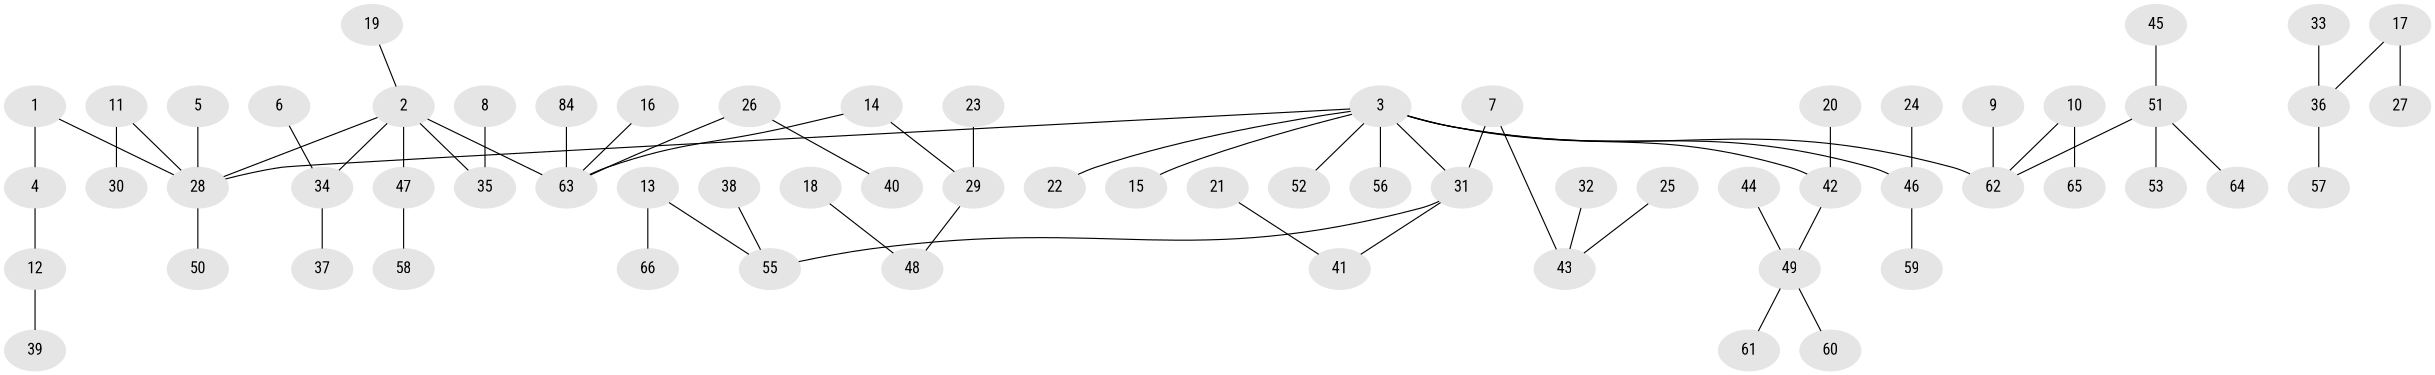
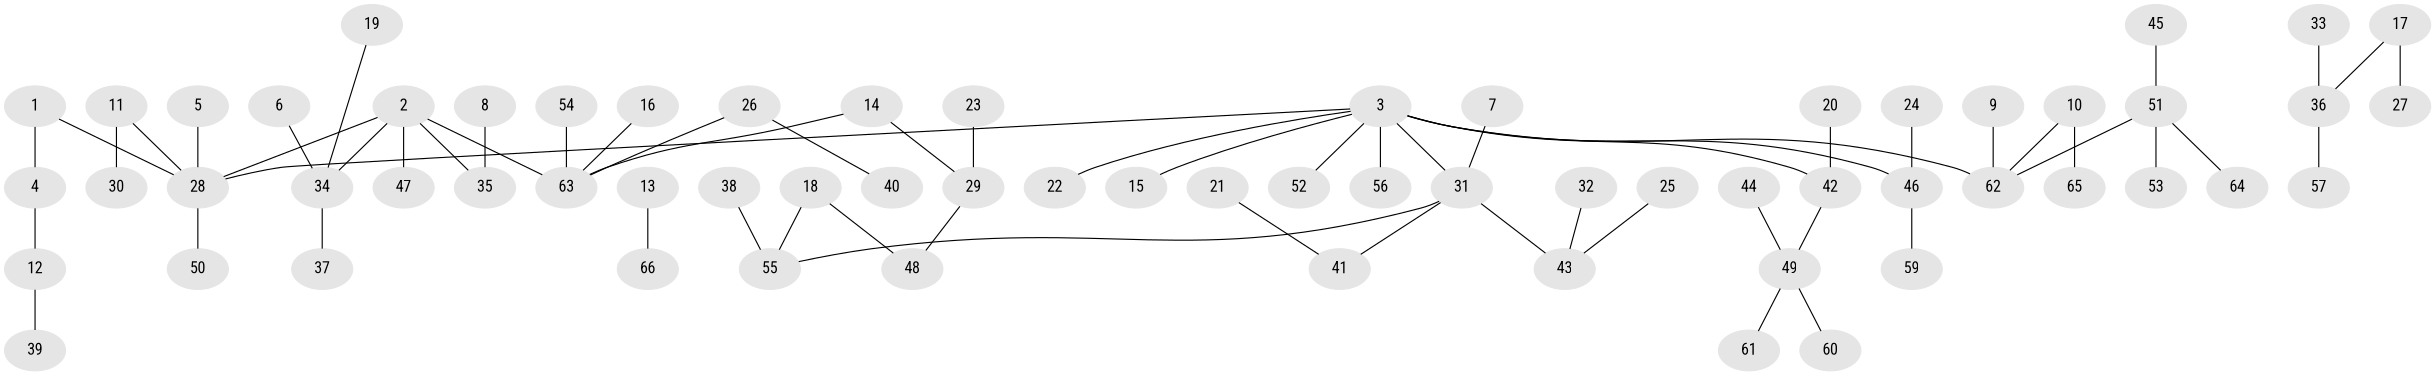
(388, 66) -> (347, 106)
(566, 106) -> (566, 106)
(1529, 188) -> (1513, 228)
(709, 228) -> (790, 228)
(404, 269) -> none
